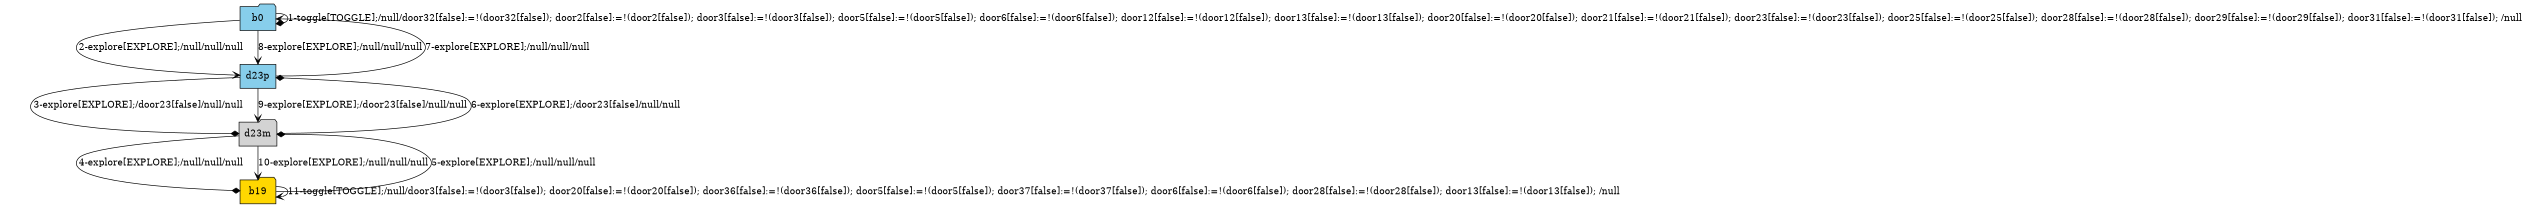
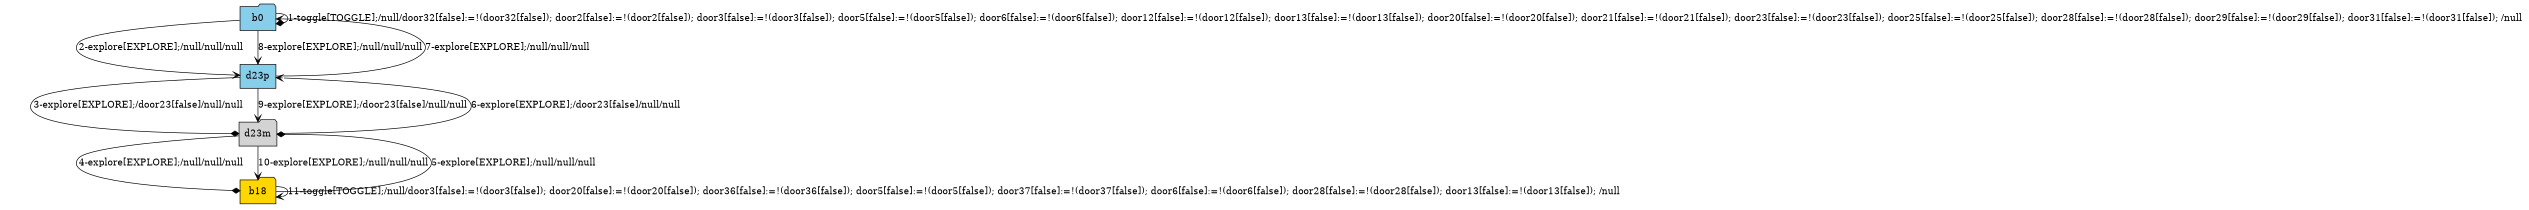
(470, 110) -> (470, 110)
(258, 192) -> (258, 192)
